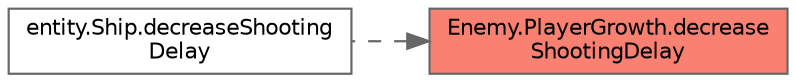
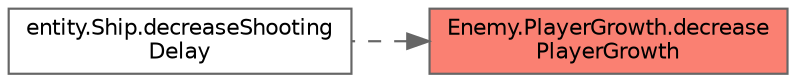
(609, 41) -> (609, 41)
